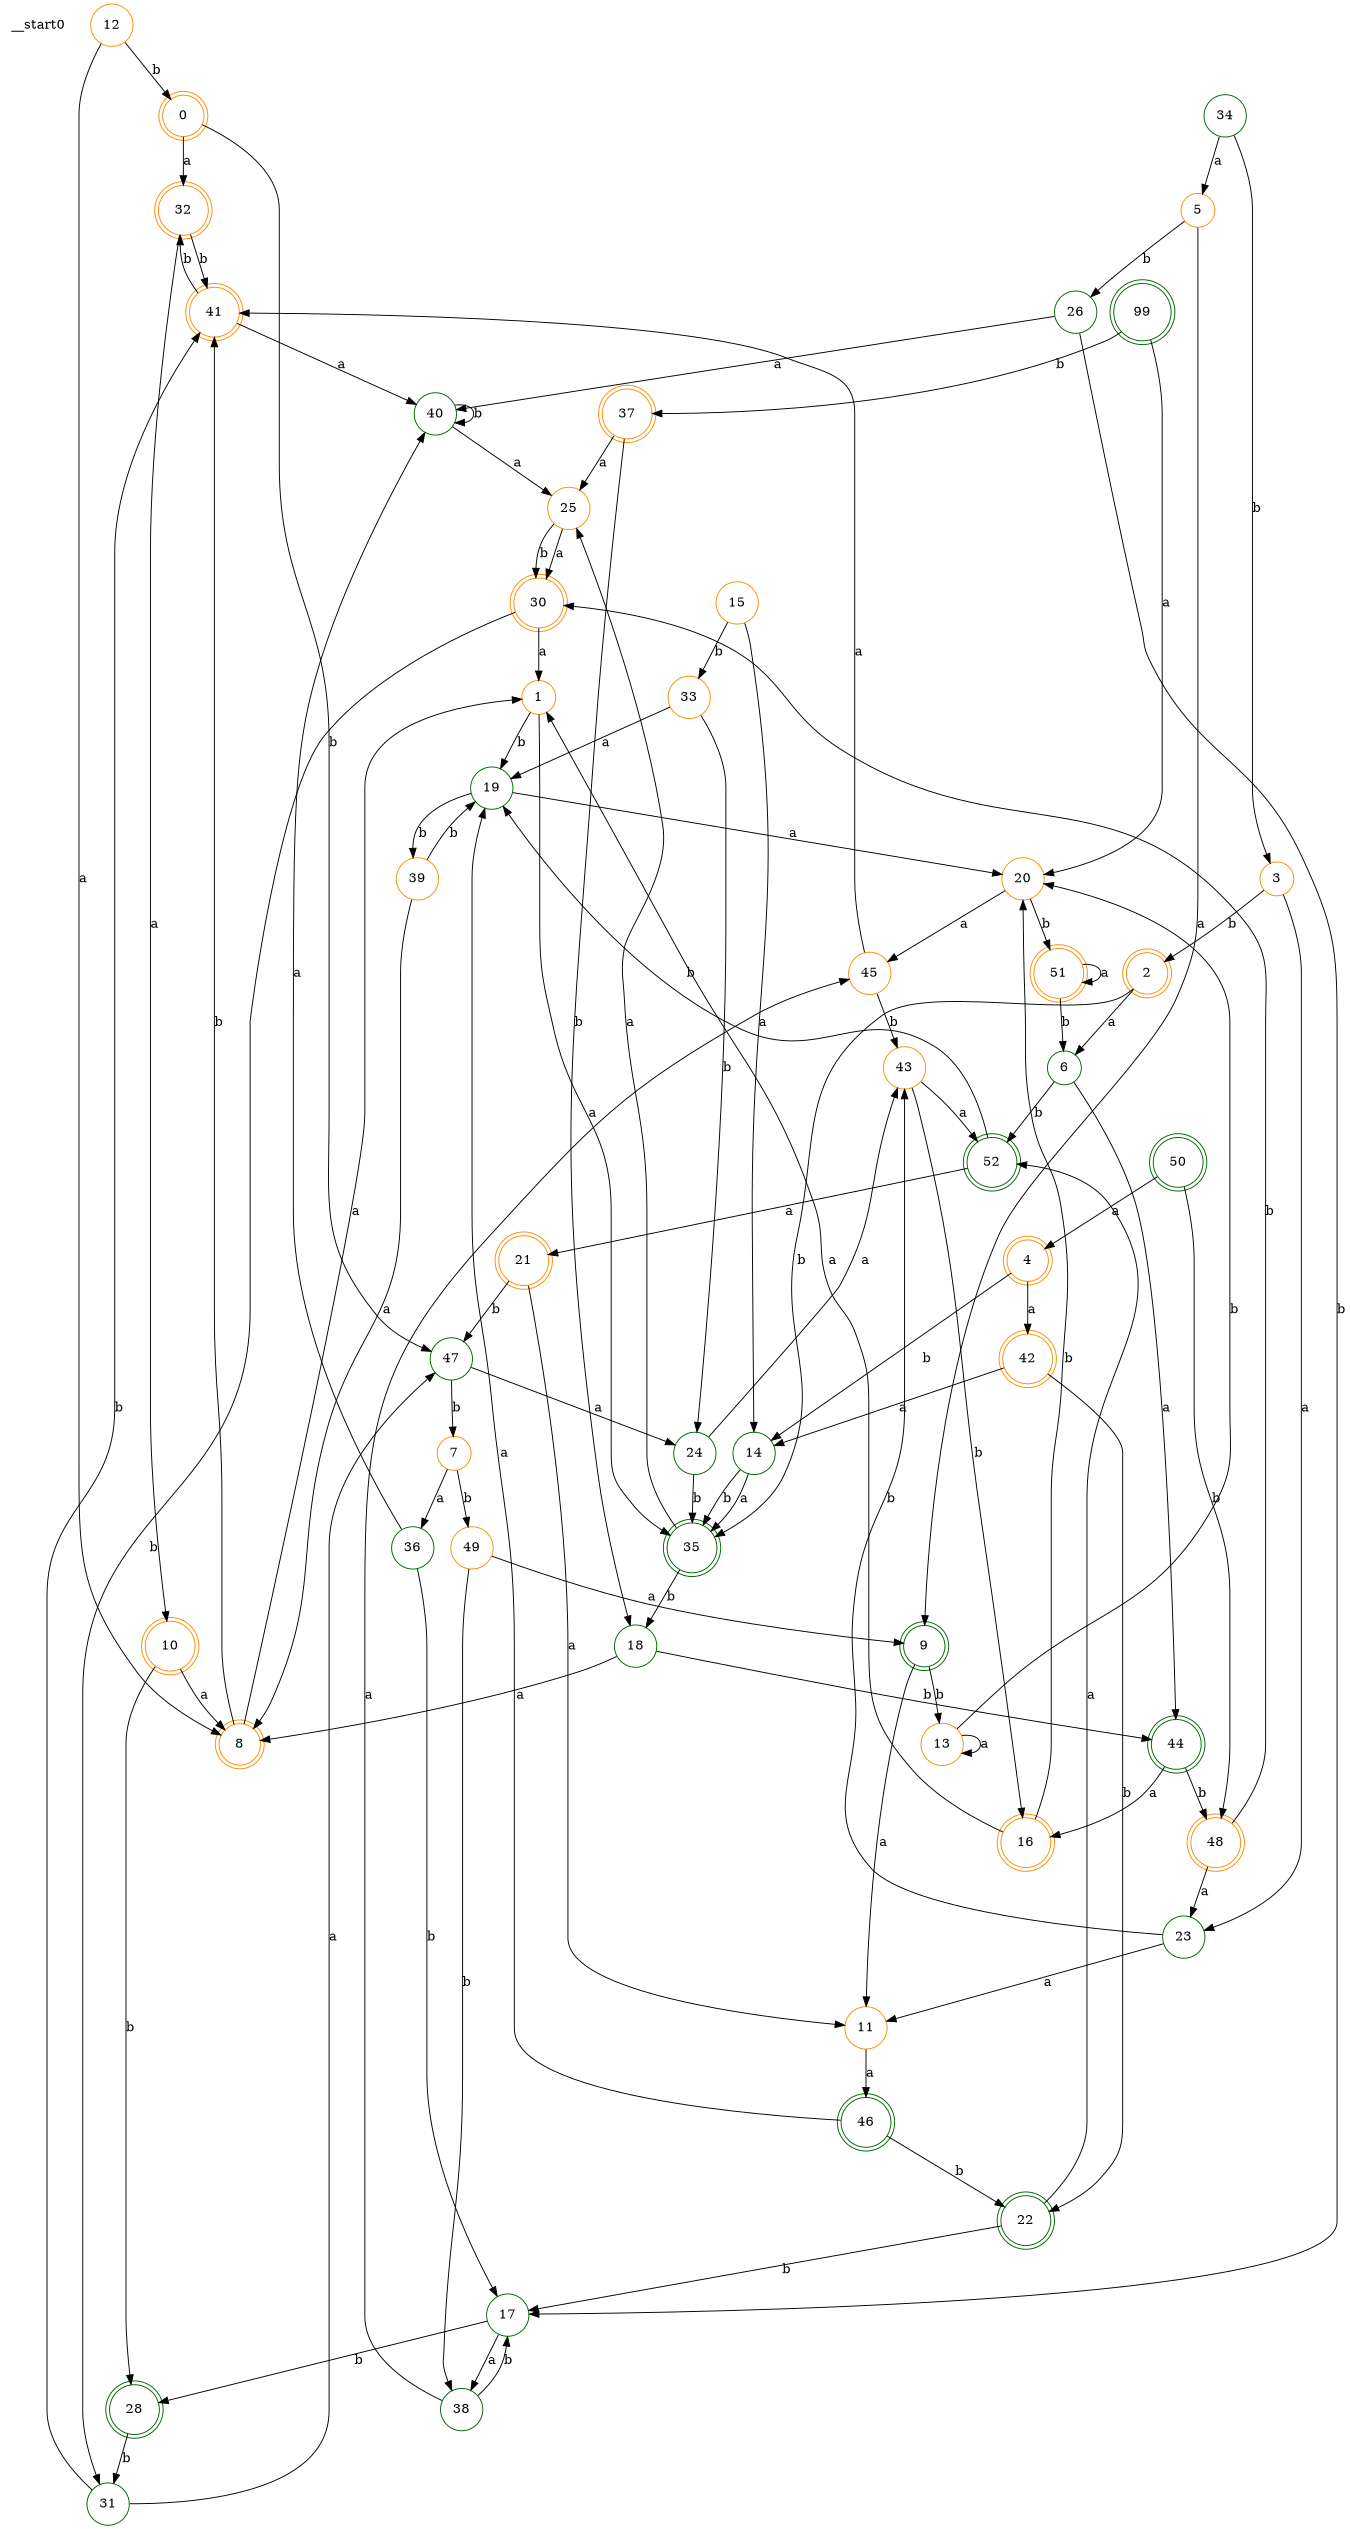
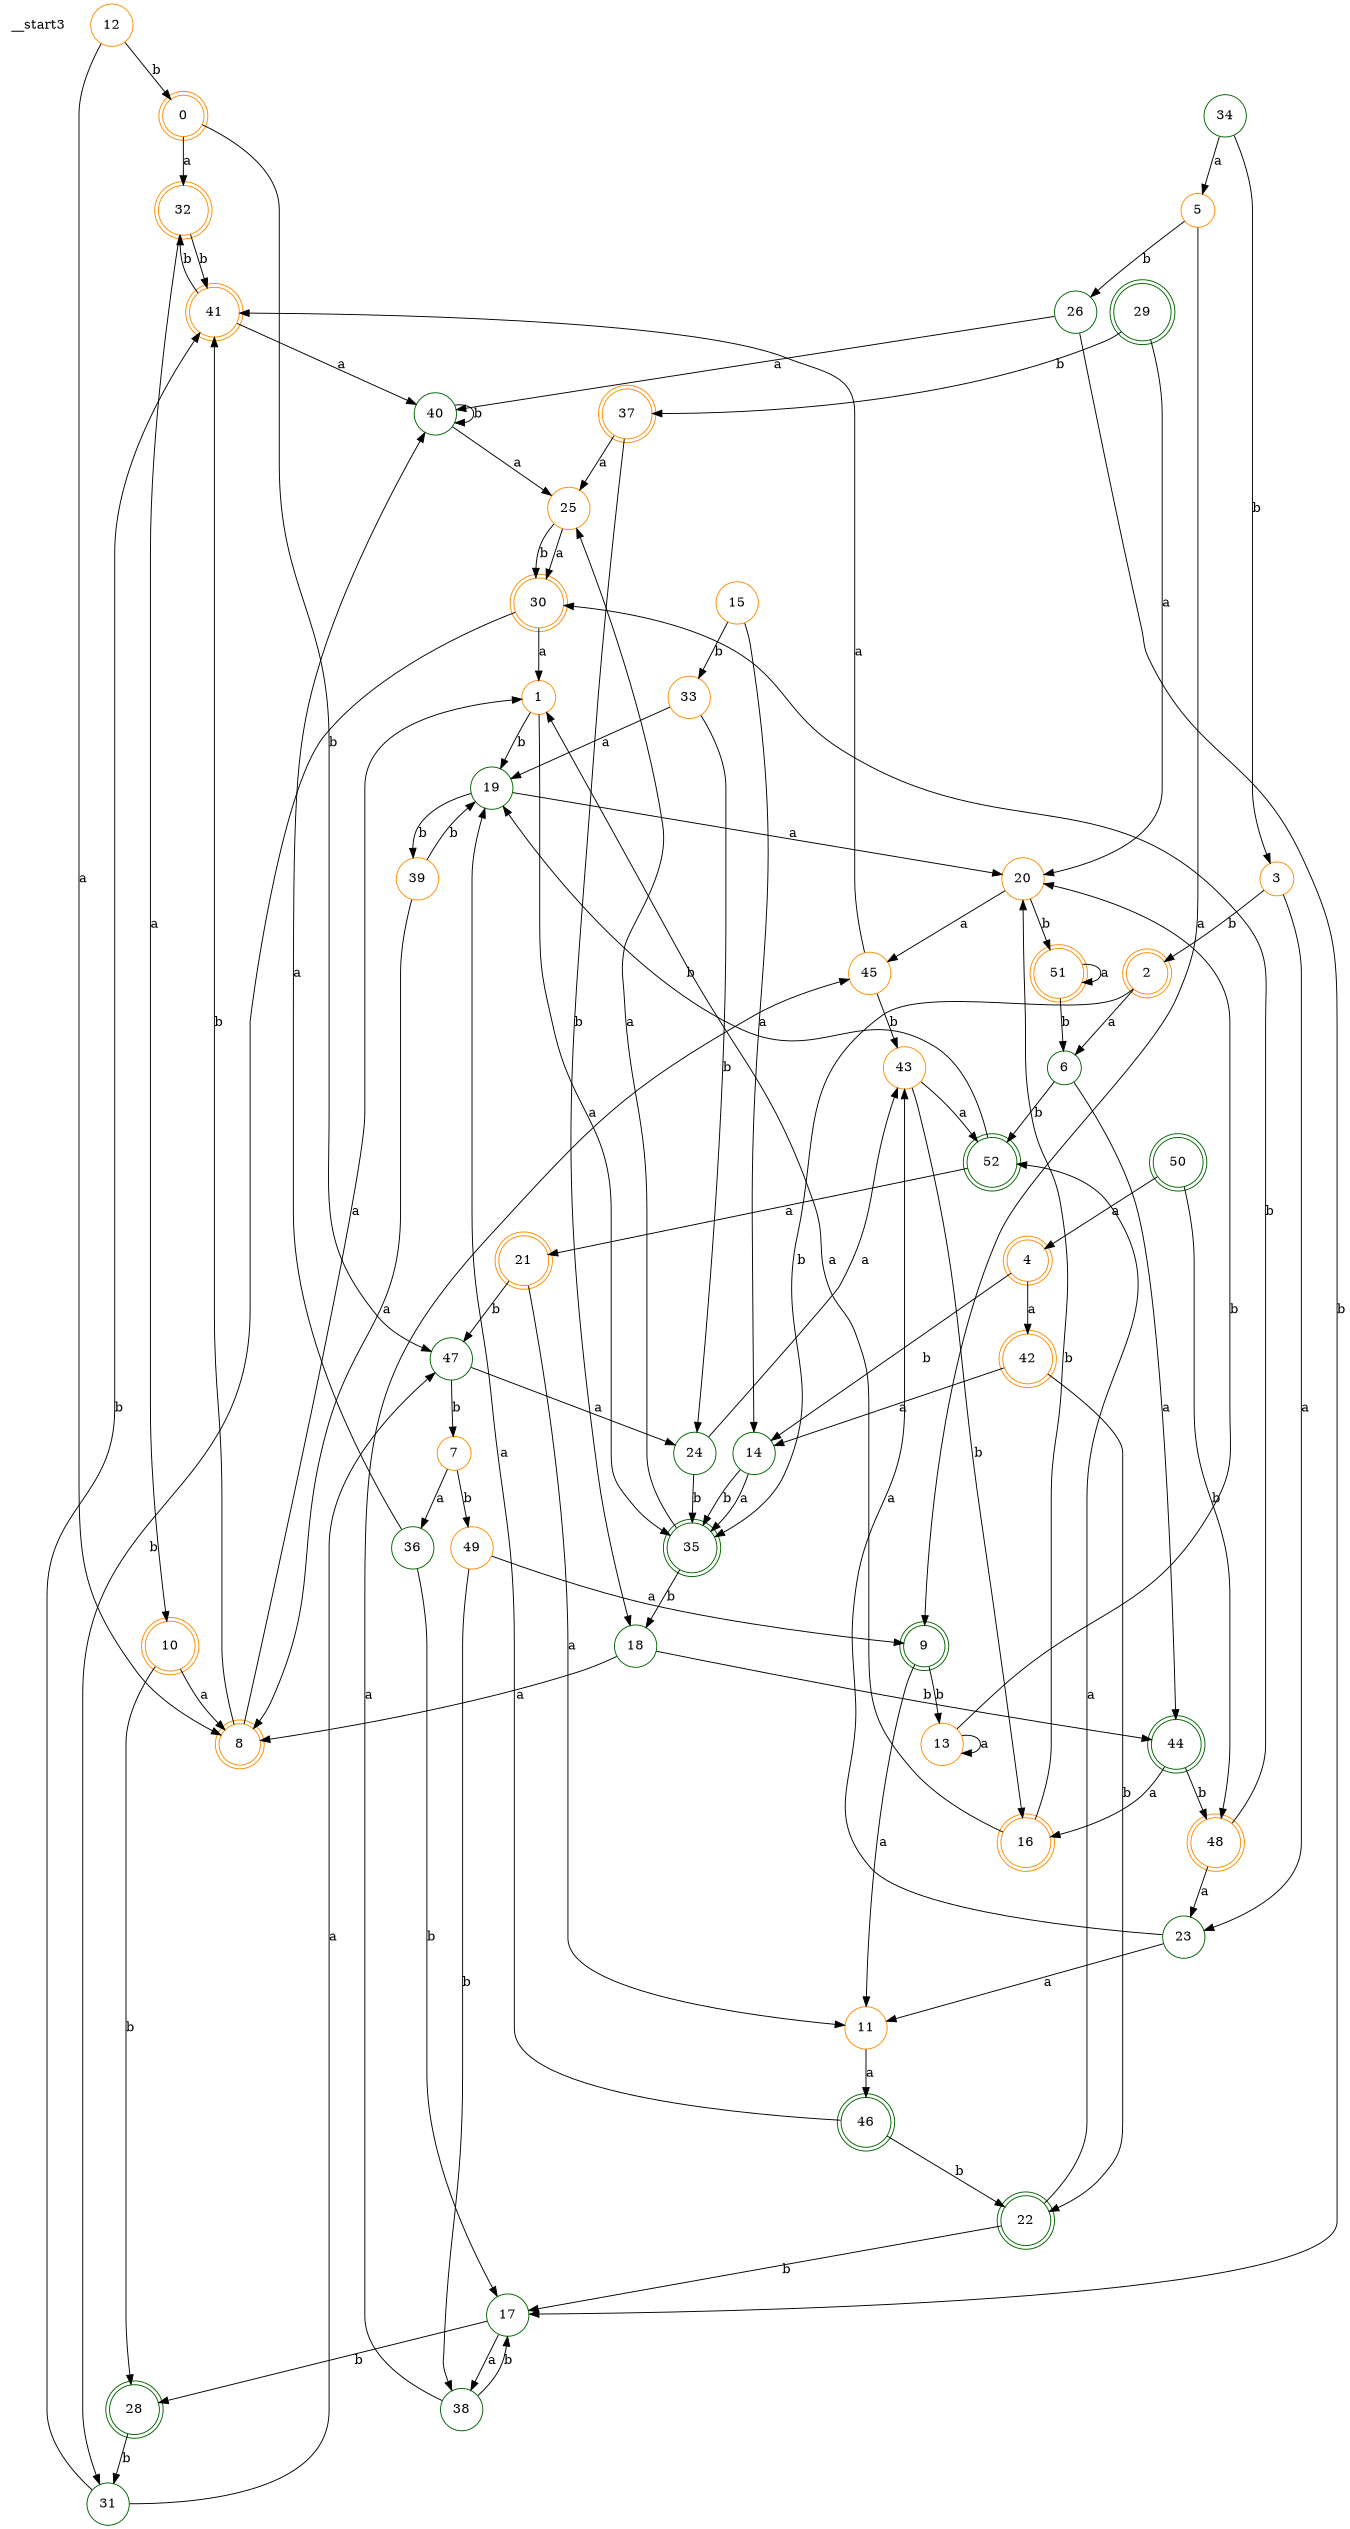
(39, 25) -> (39, 25)
(1142, 312) -> (1142, 312)
(891, 1499) -> (891, 1499)
